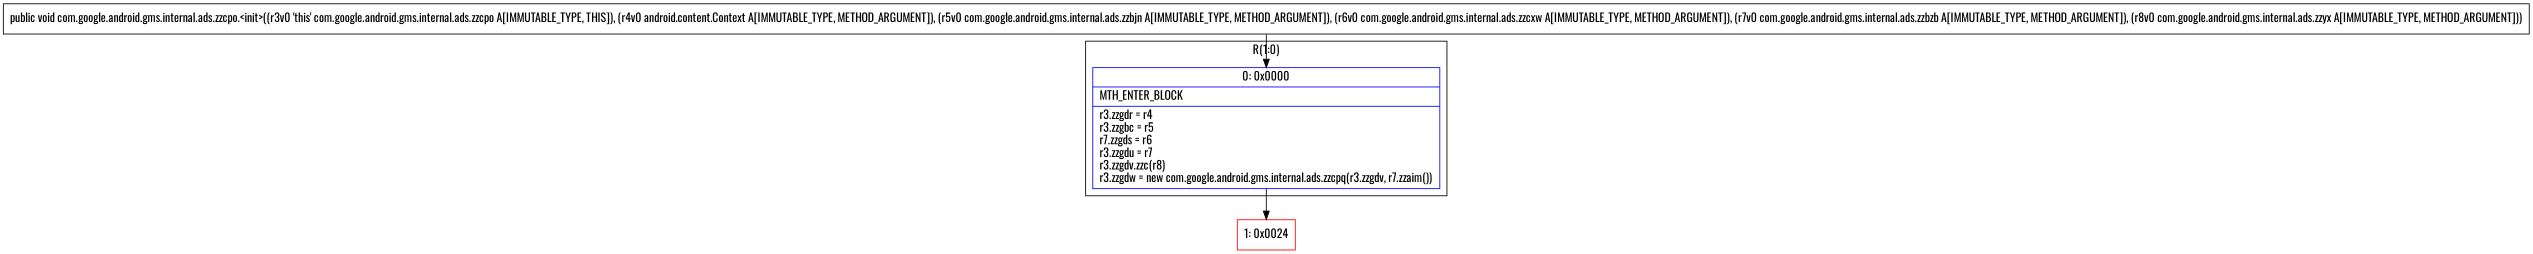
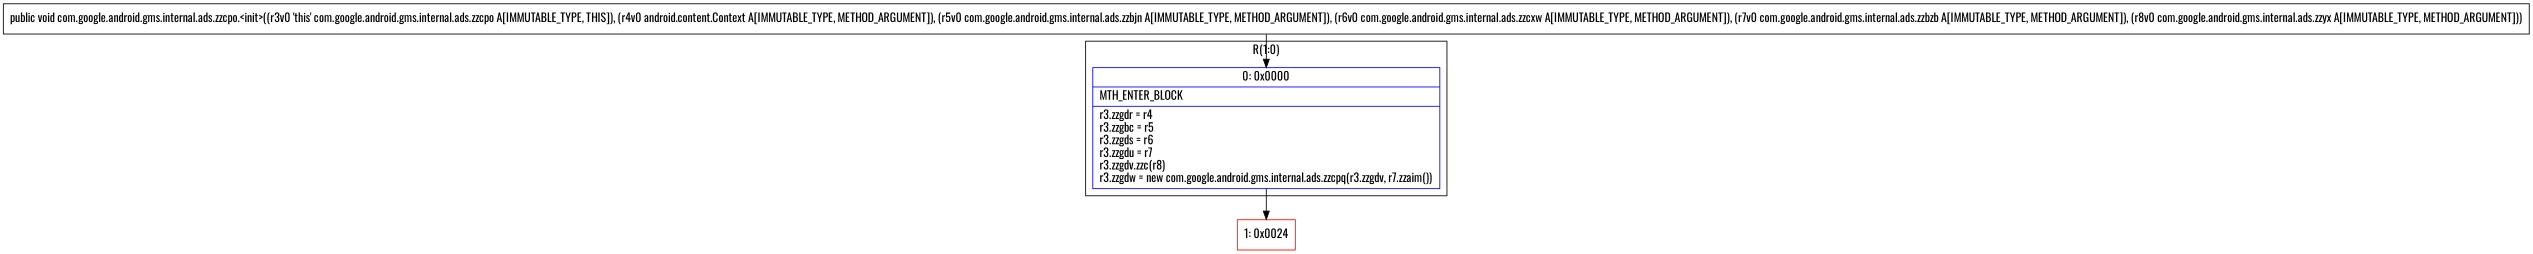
(1126, 141) -> (1126, 141)
